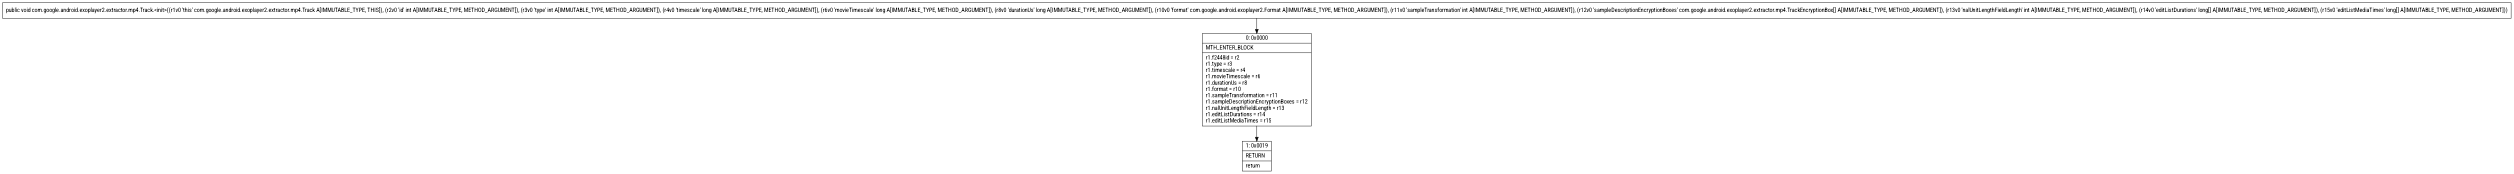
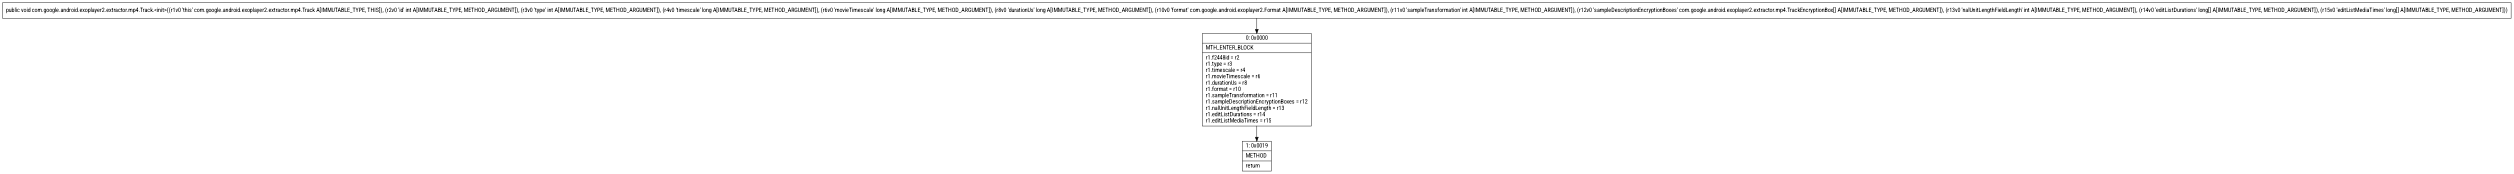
(1255, 156) -> (1256, 156)
